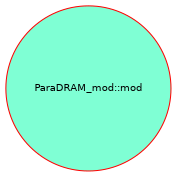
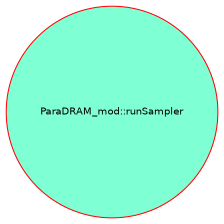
(88, 88) -> (112, 112)
